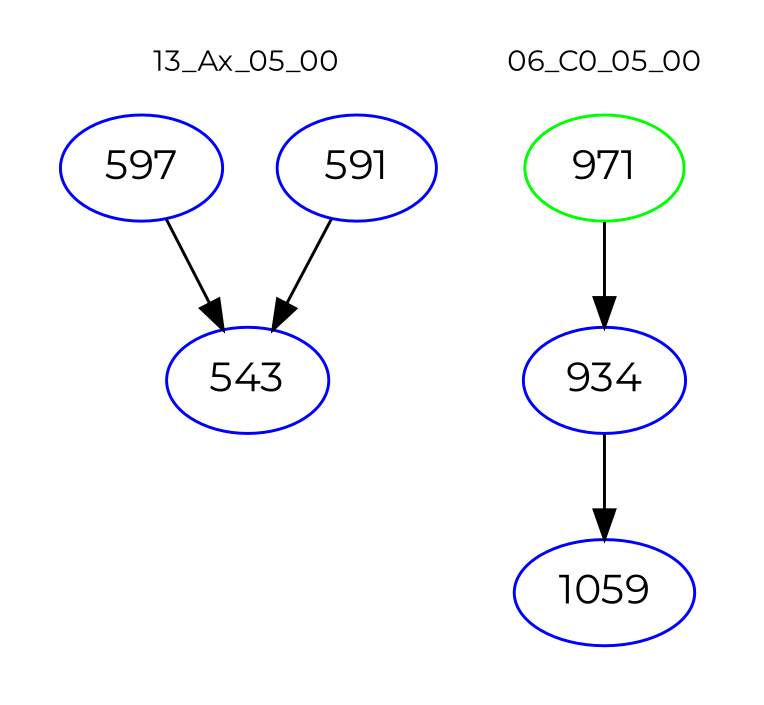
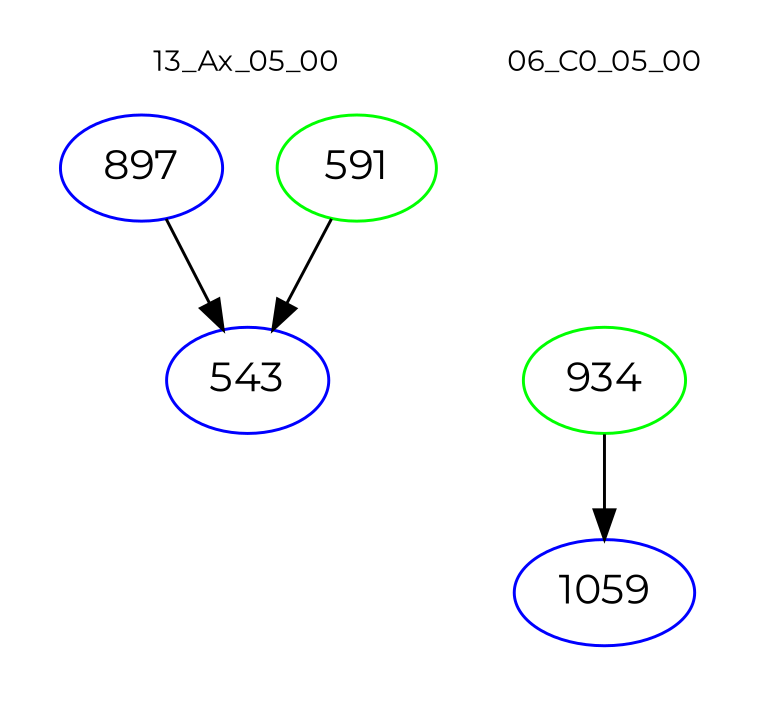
(142, 168) -> (142, 168)
(357, 168) -> (357, 168)
(604, 168) -> none
(604, 380) -> (604, 380)
